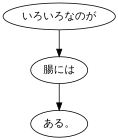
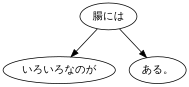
(59, 40) -> (87, 40)
